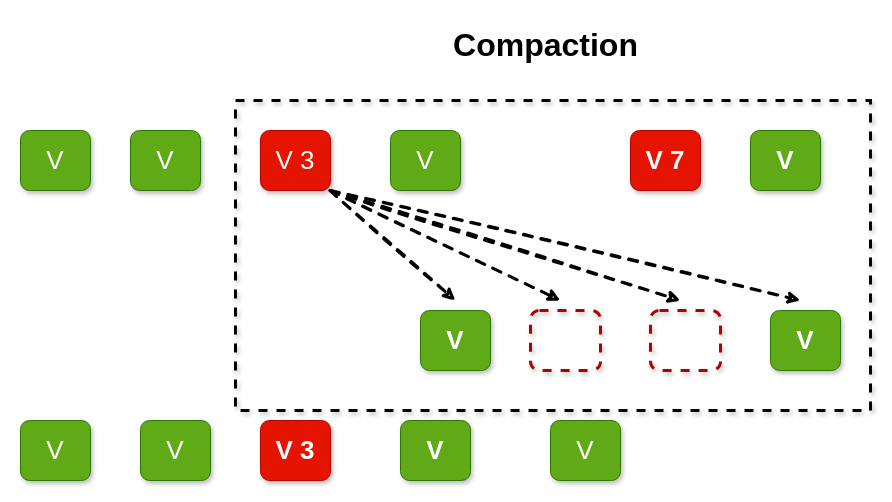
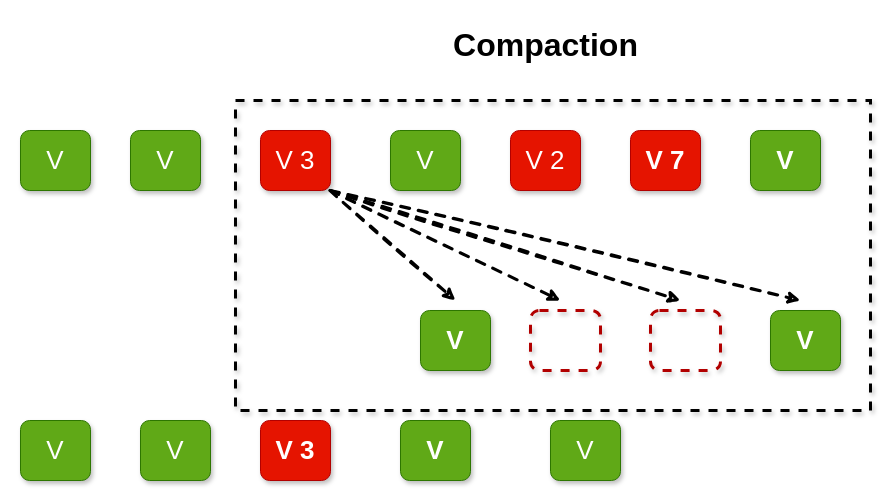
none -> (546, 161)
